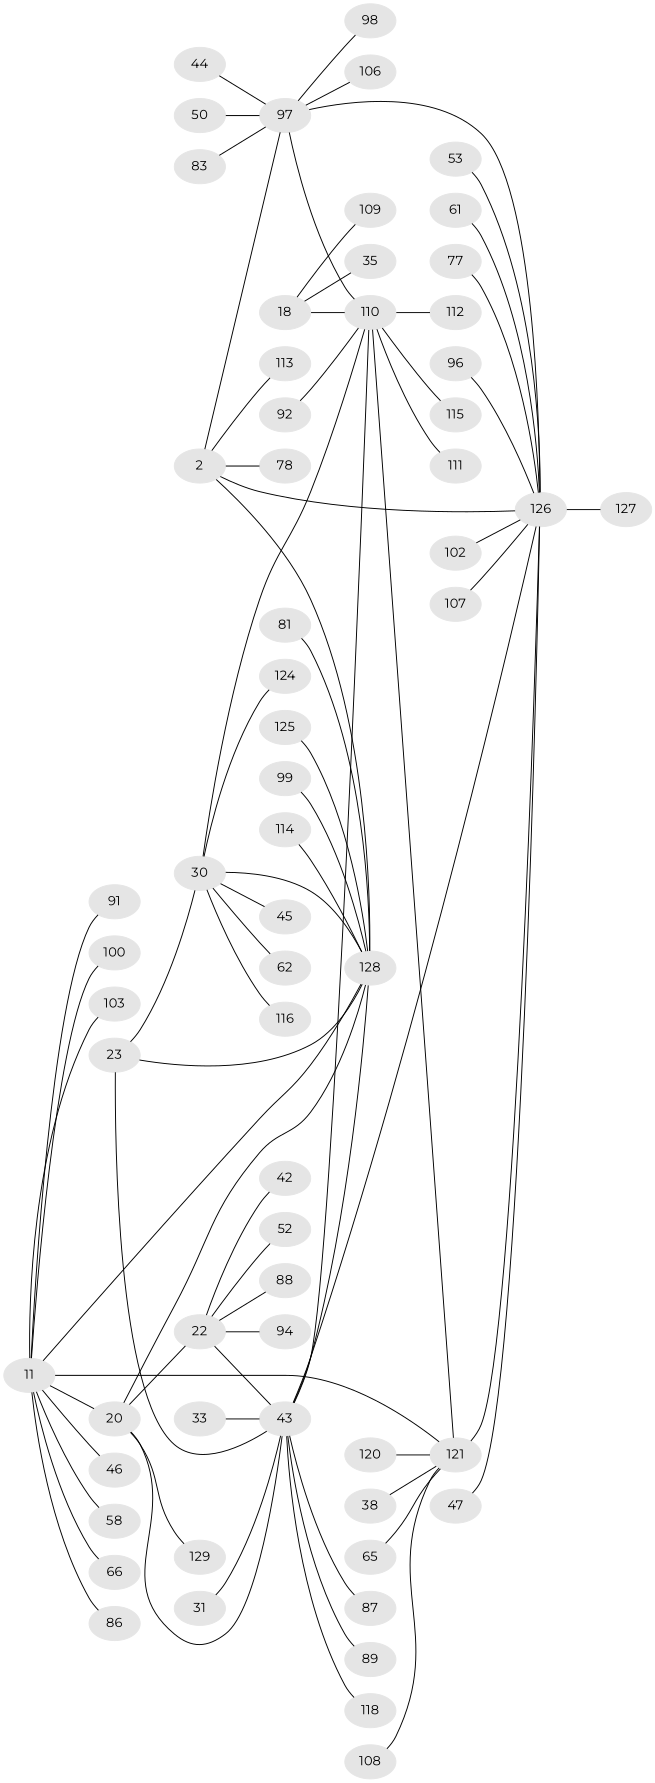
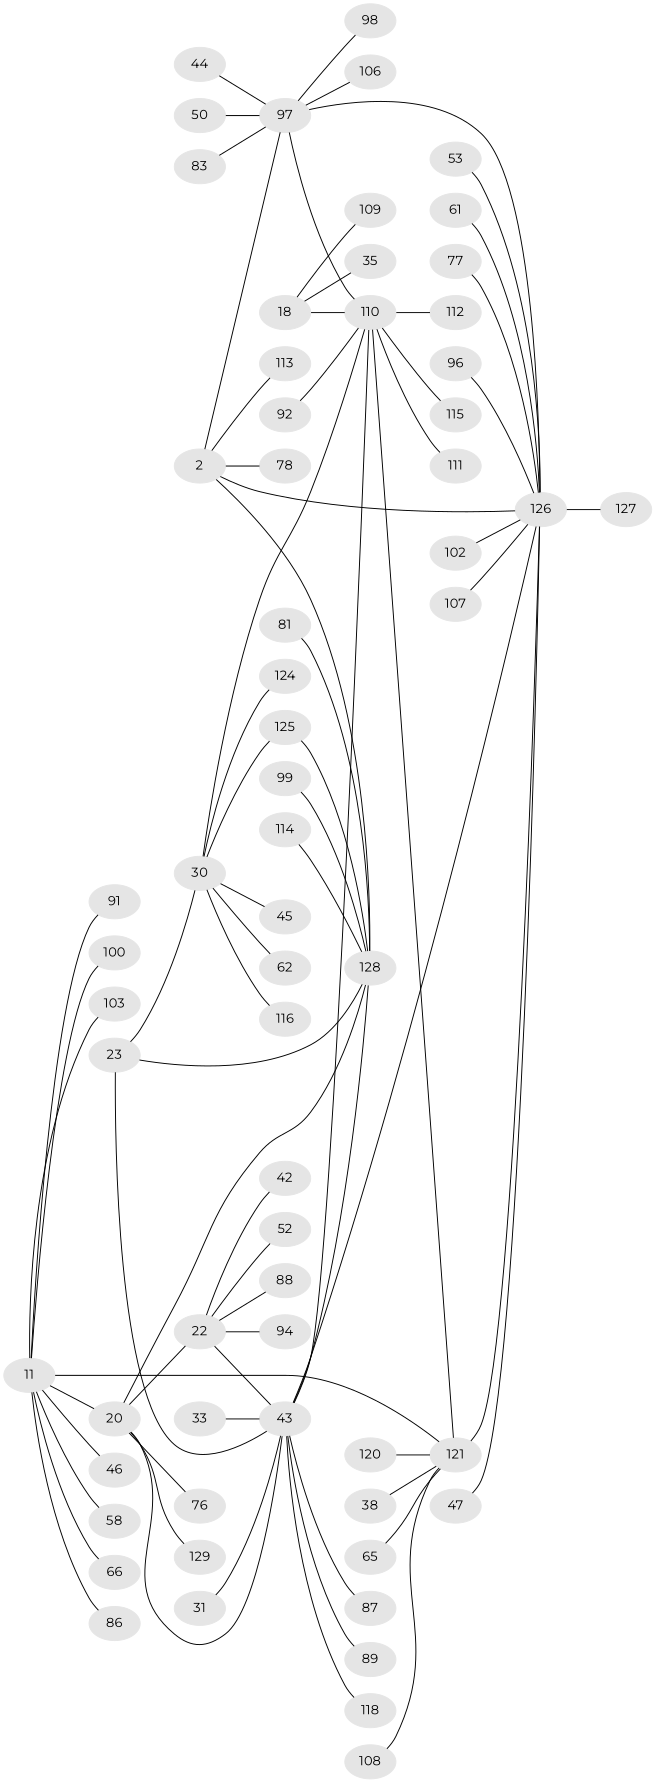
(307, 890) -> (234, 797)
(207, 1176) -> none
none -> (200, 1506)
